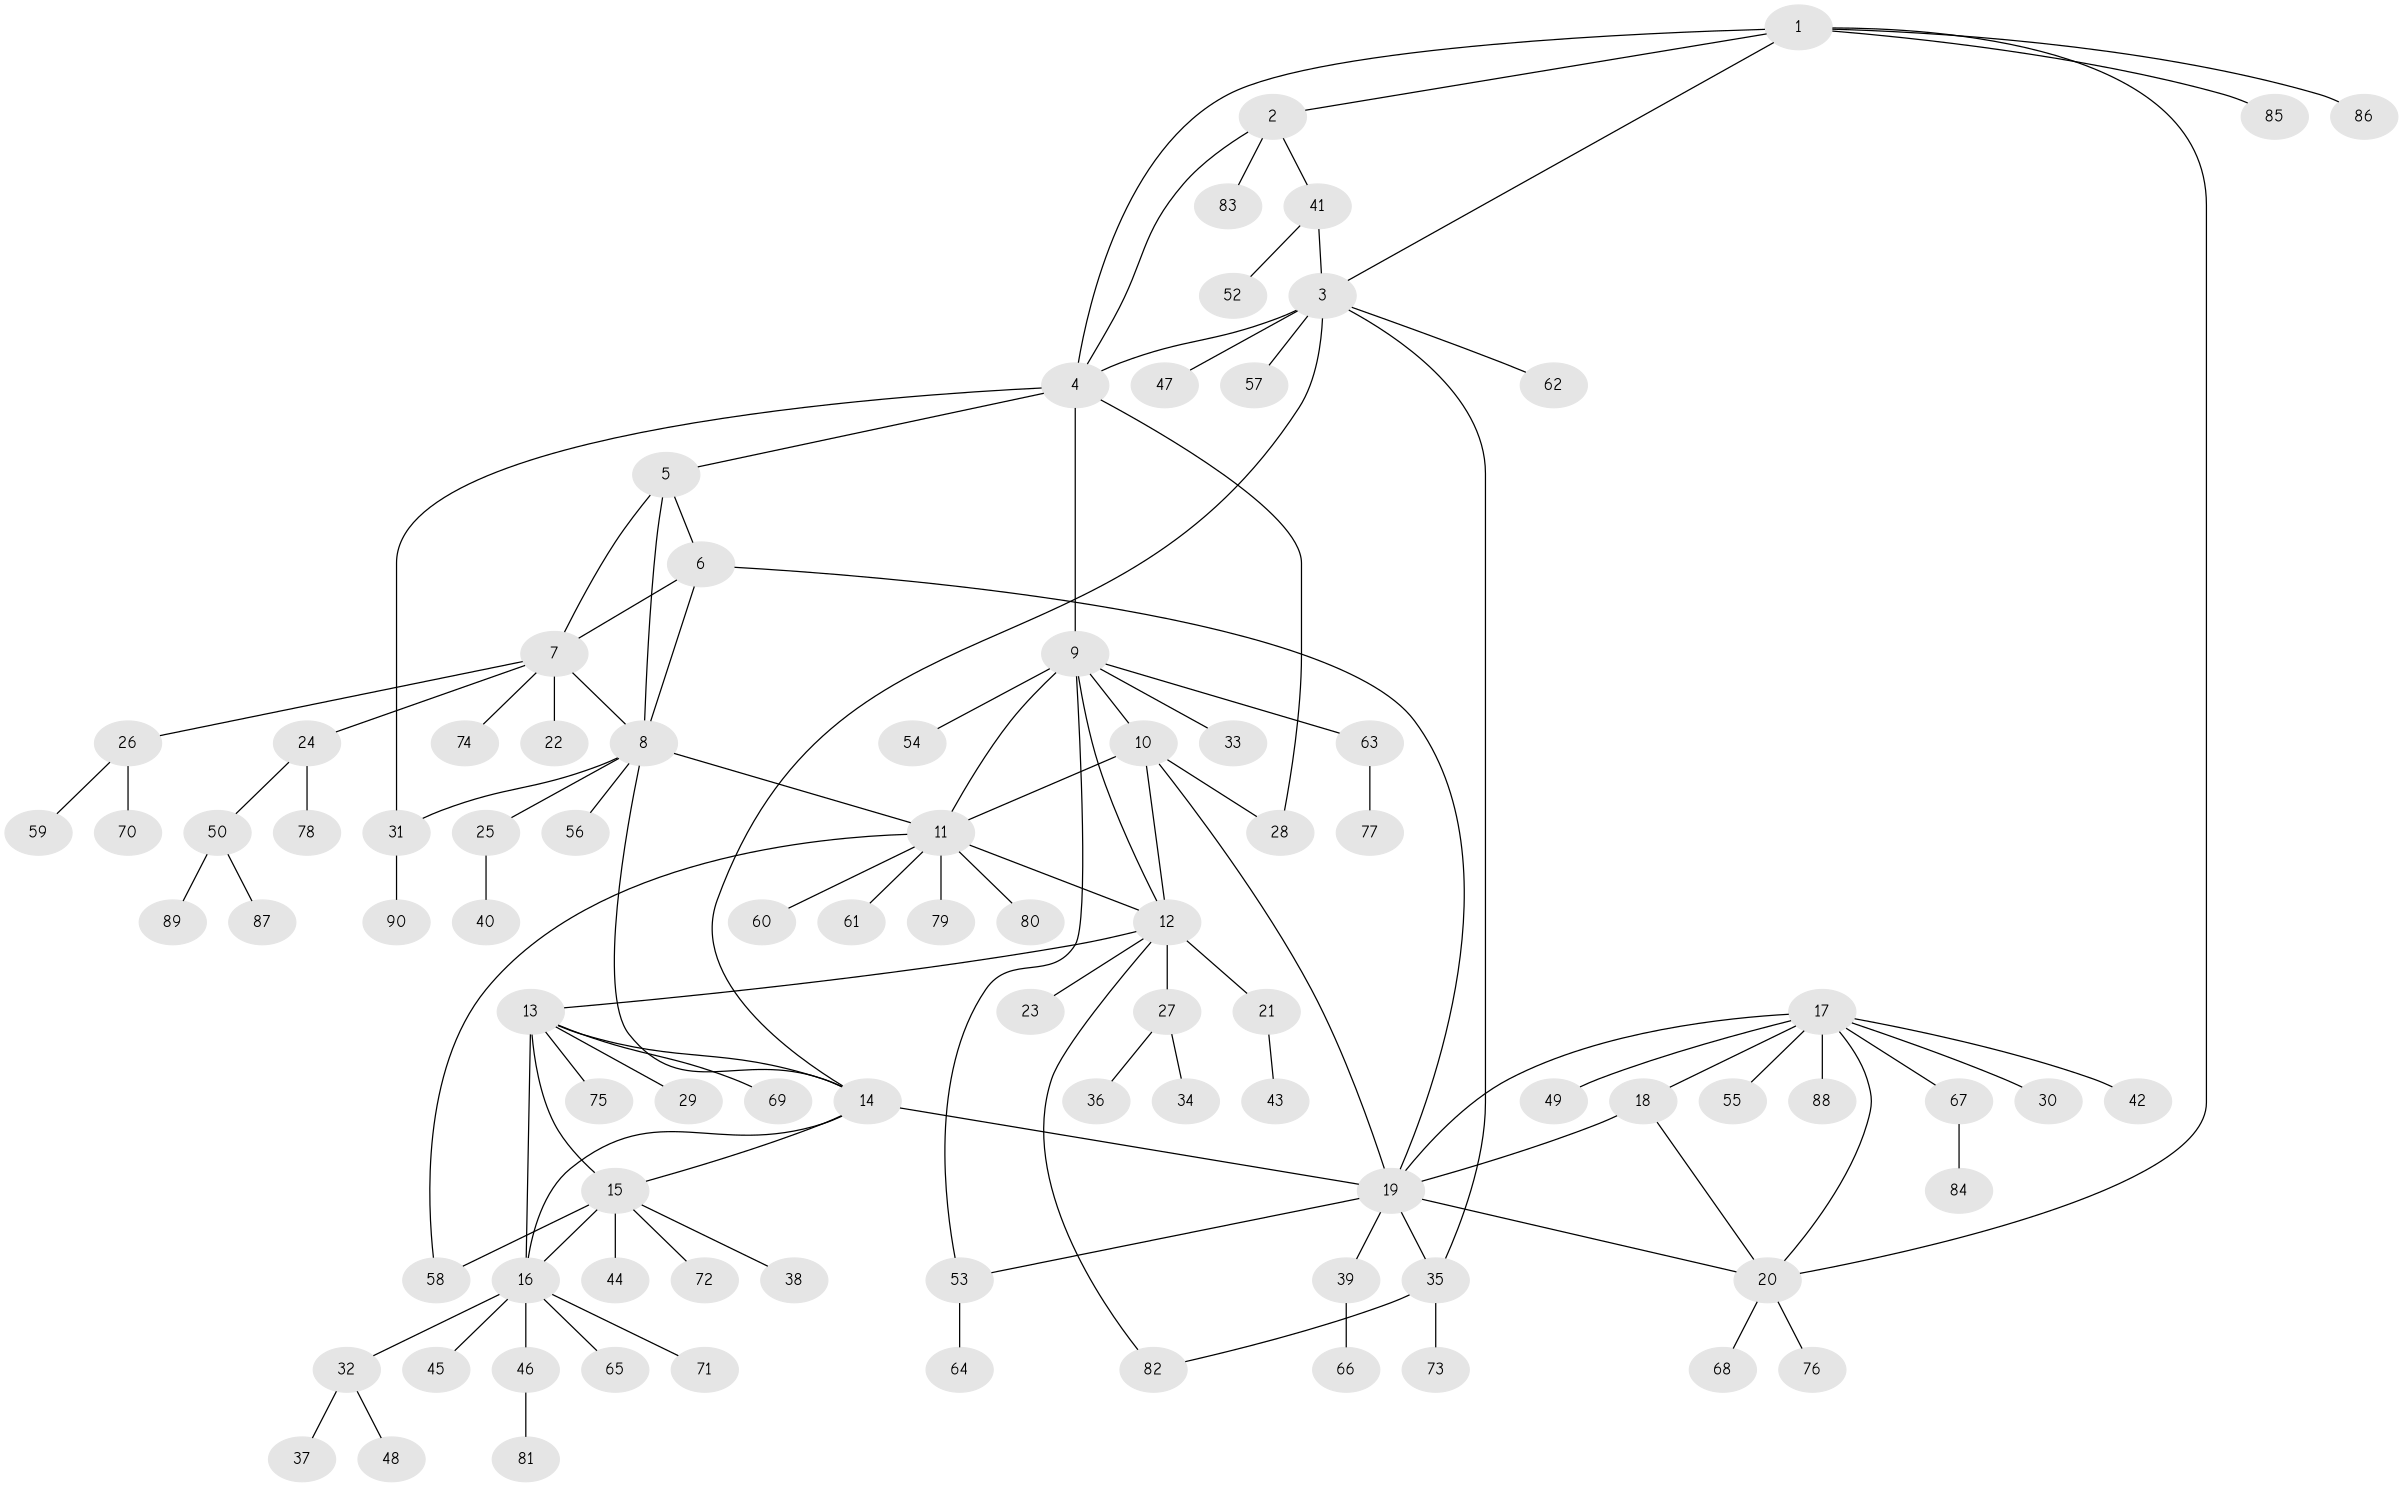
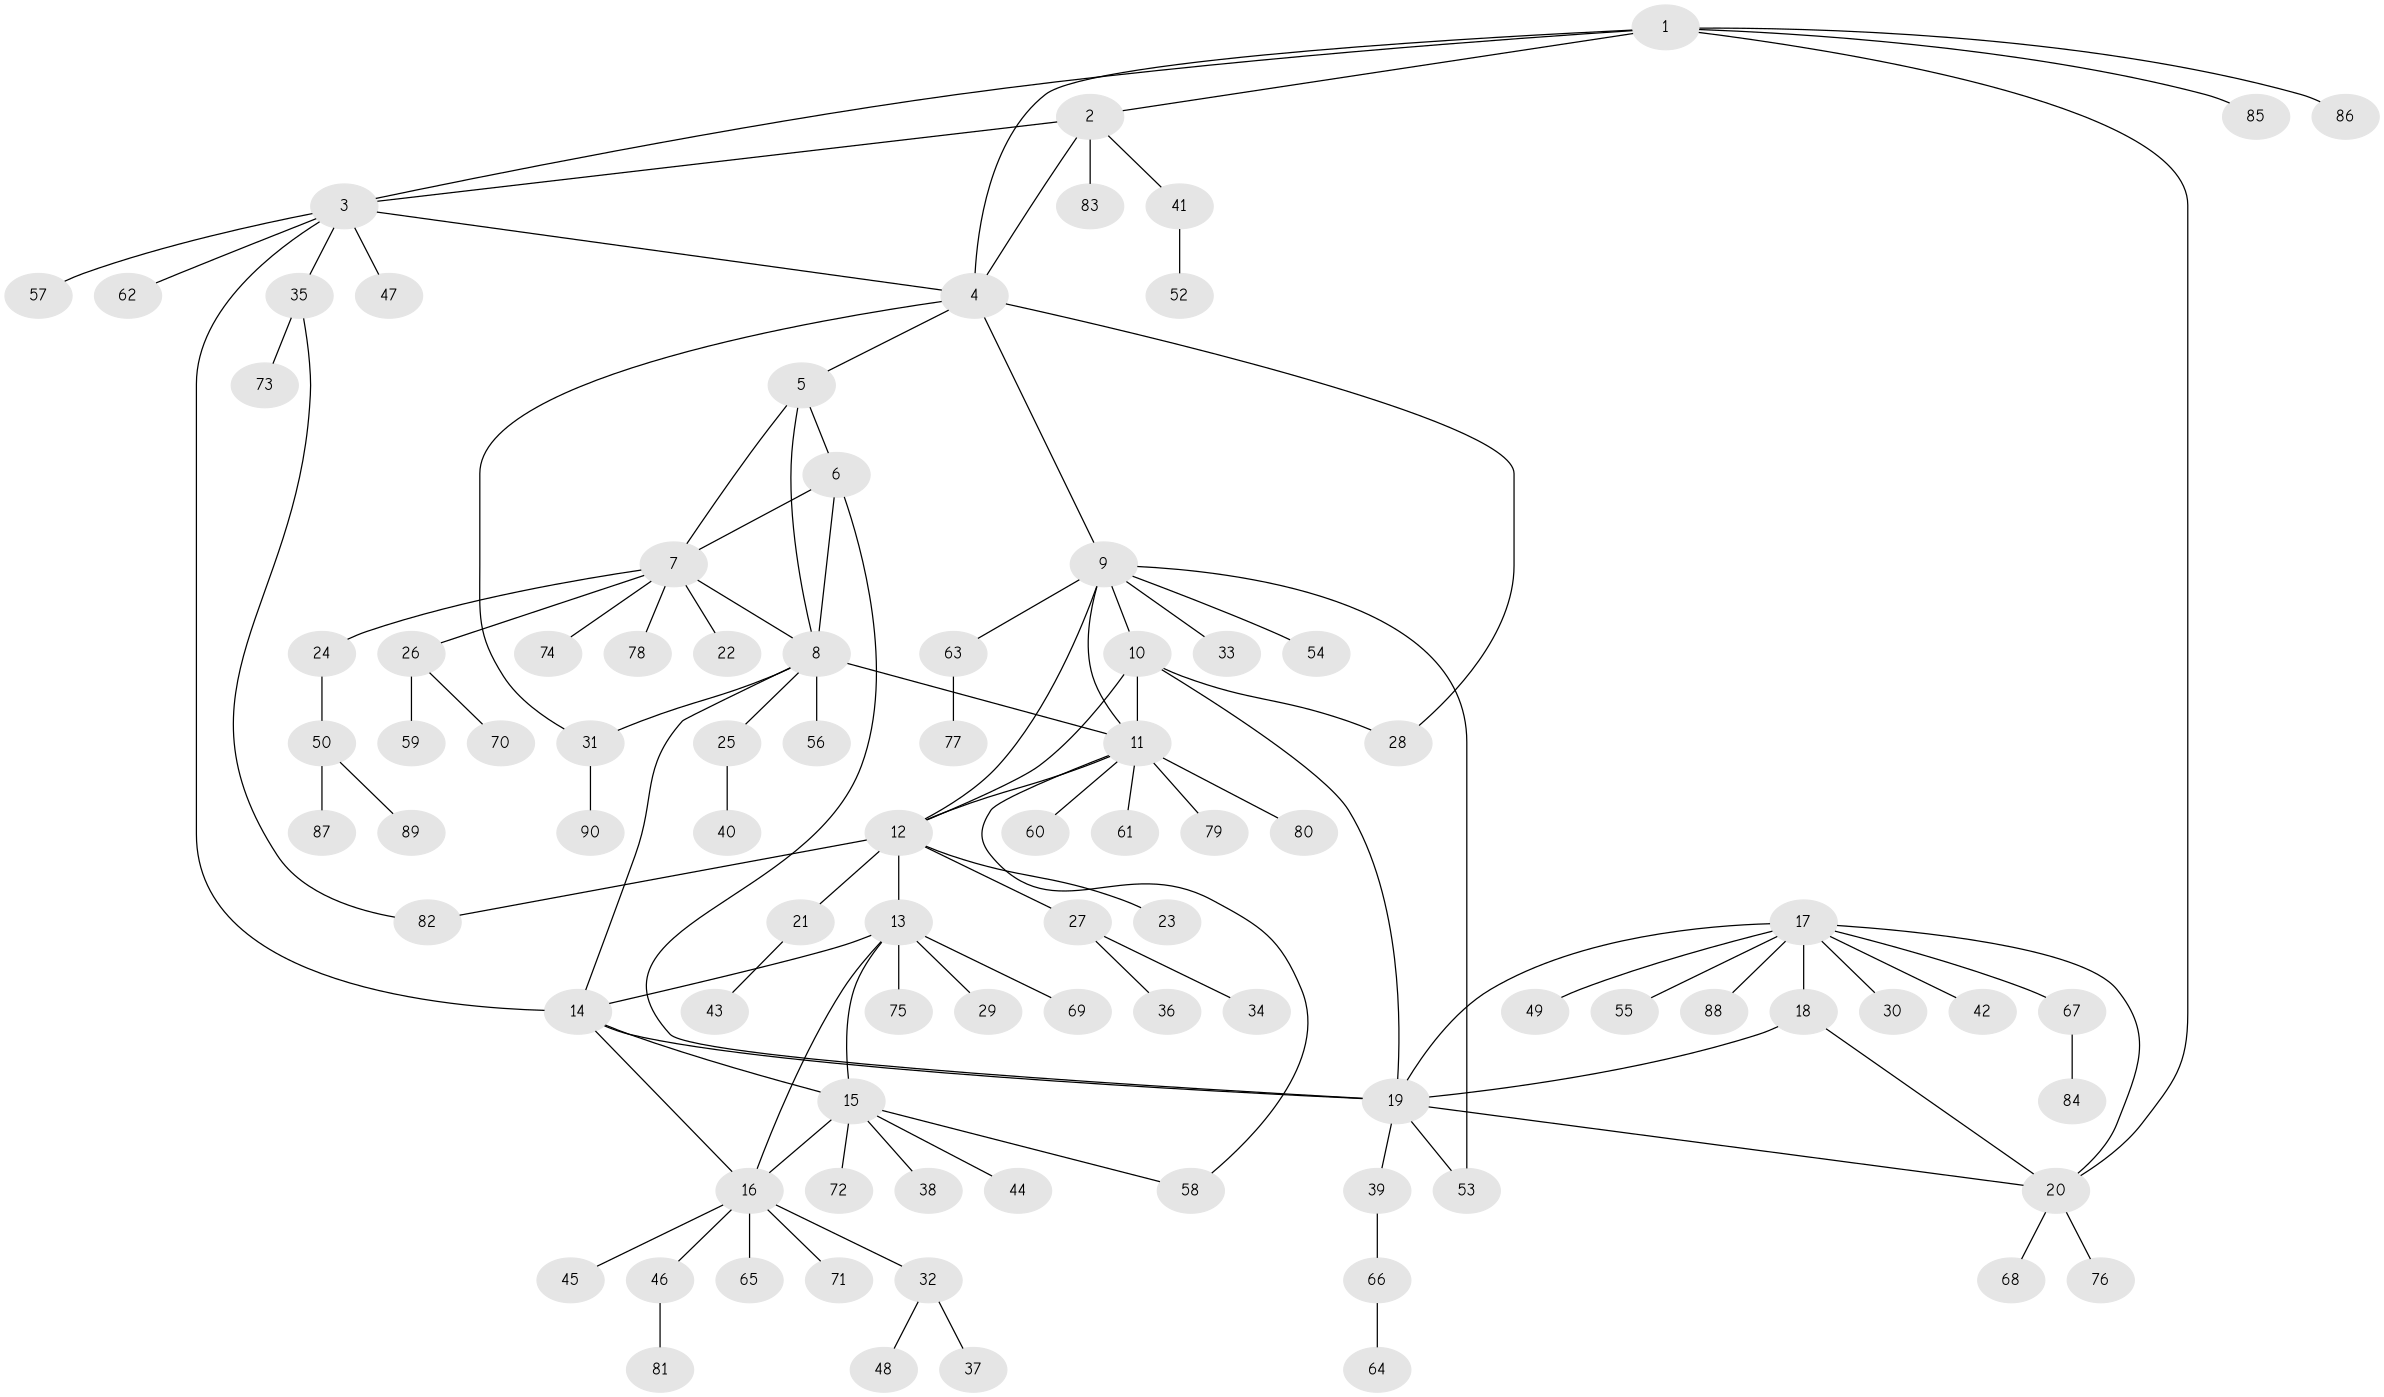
(1320, 251) -> (717, 162)
(307, 788) -> (656, 609)
(1413, 1236) -> none
(960, 1325) -> (1377, 1325)
